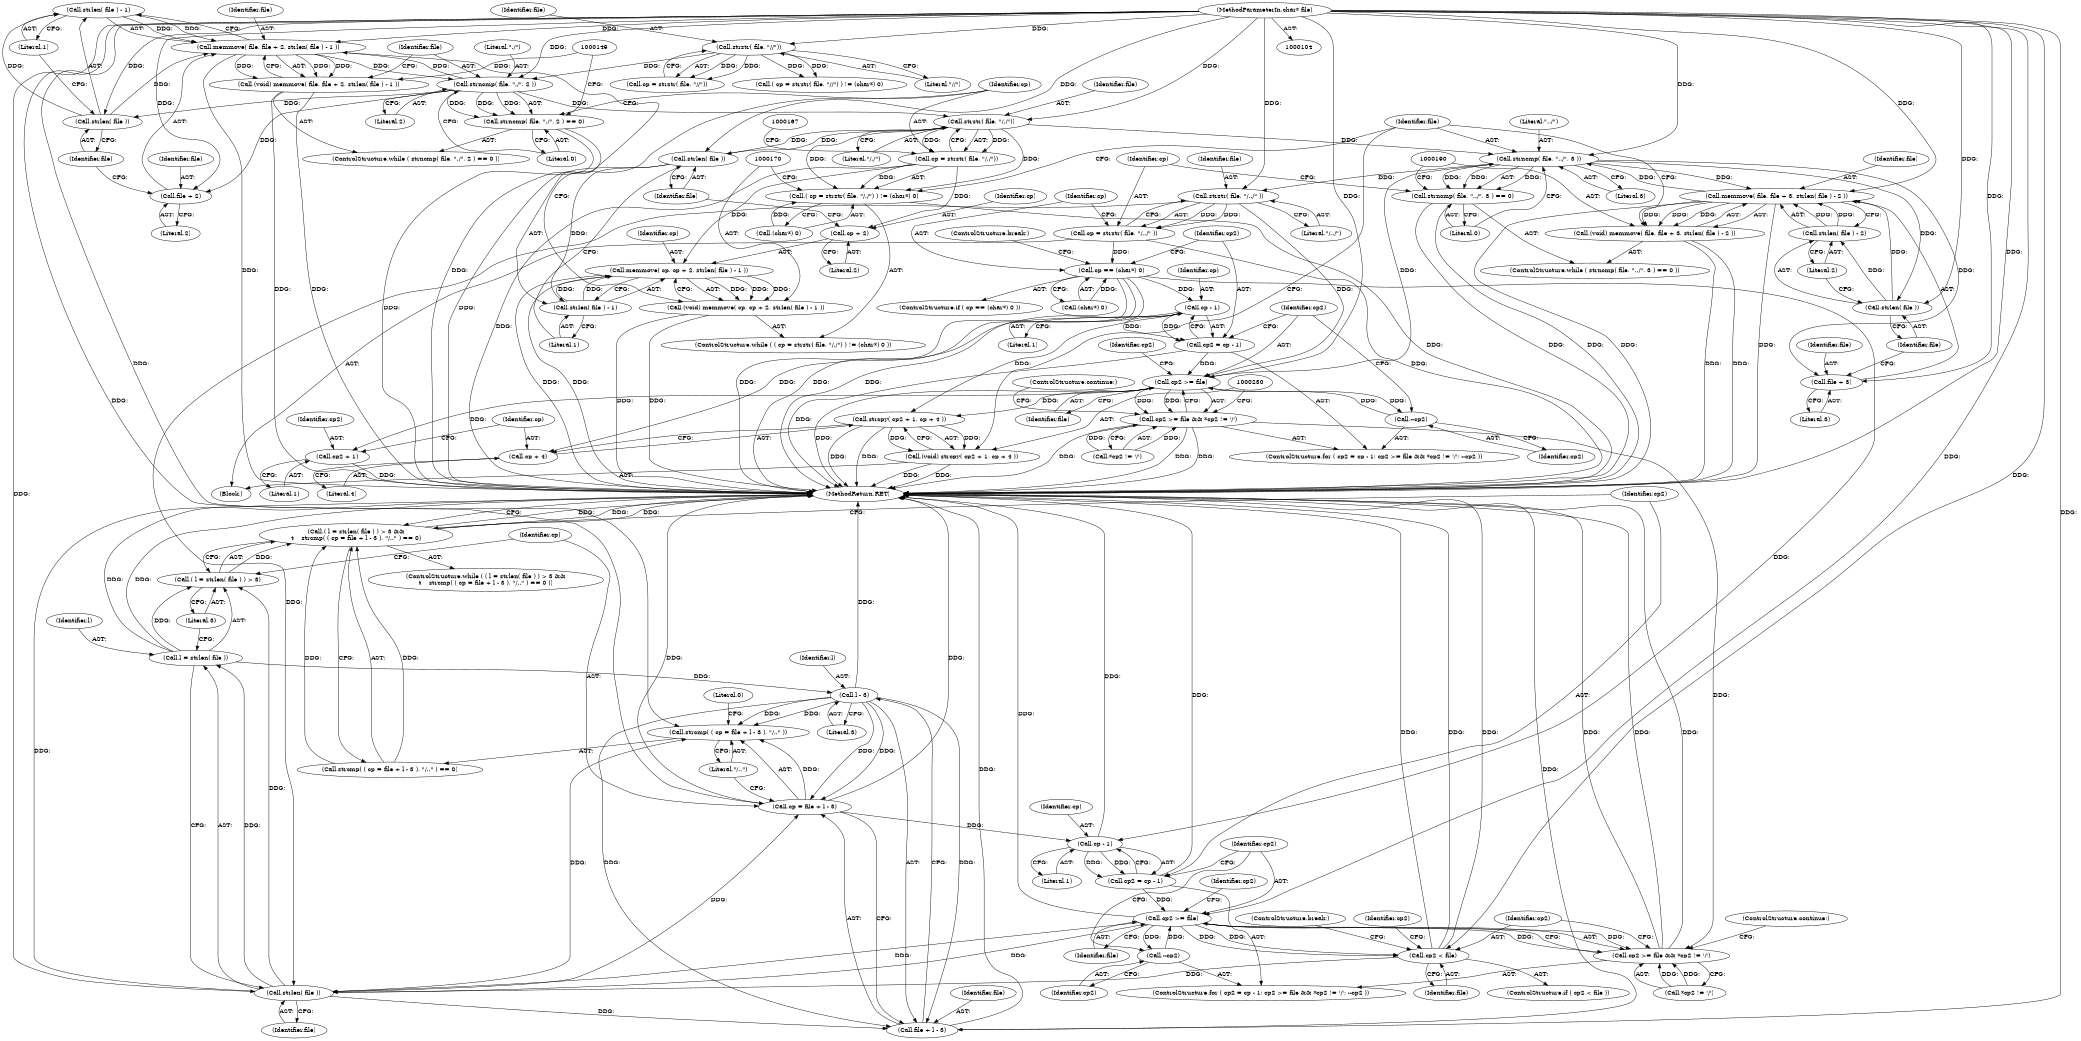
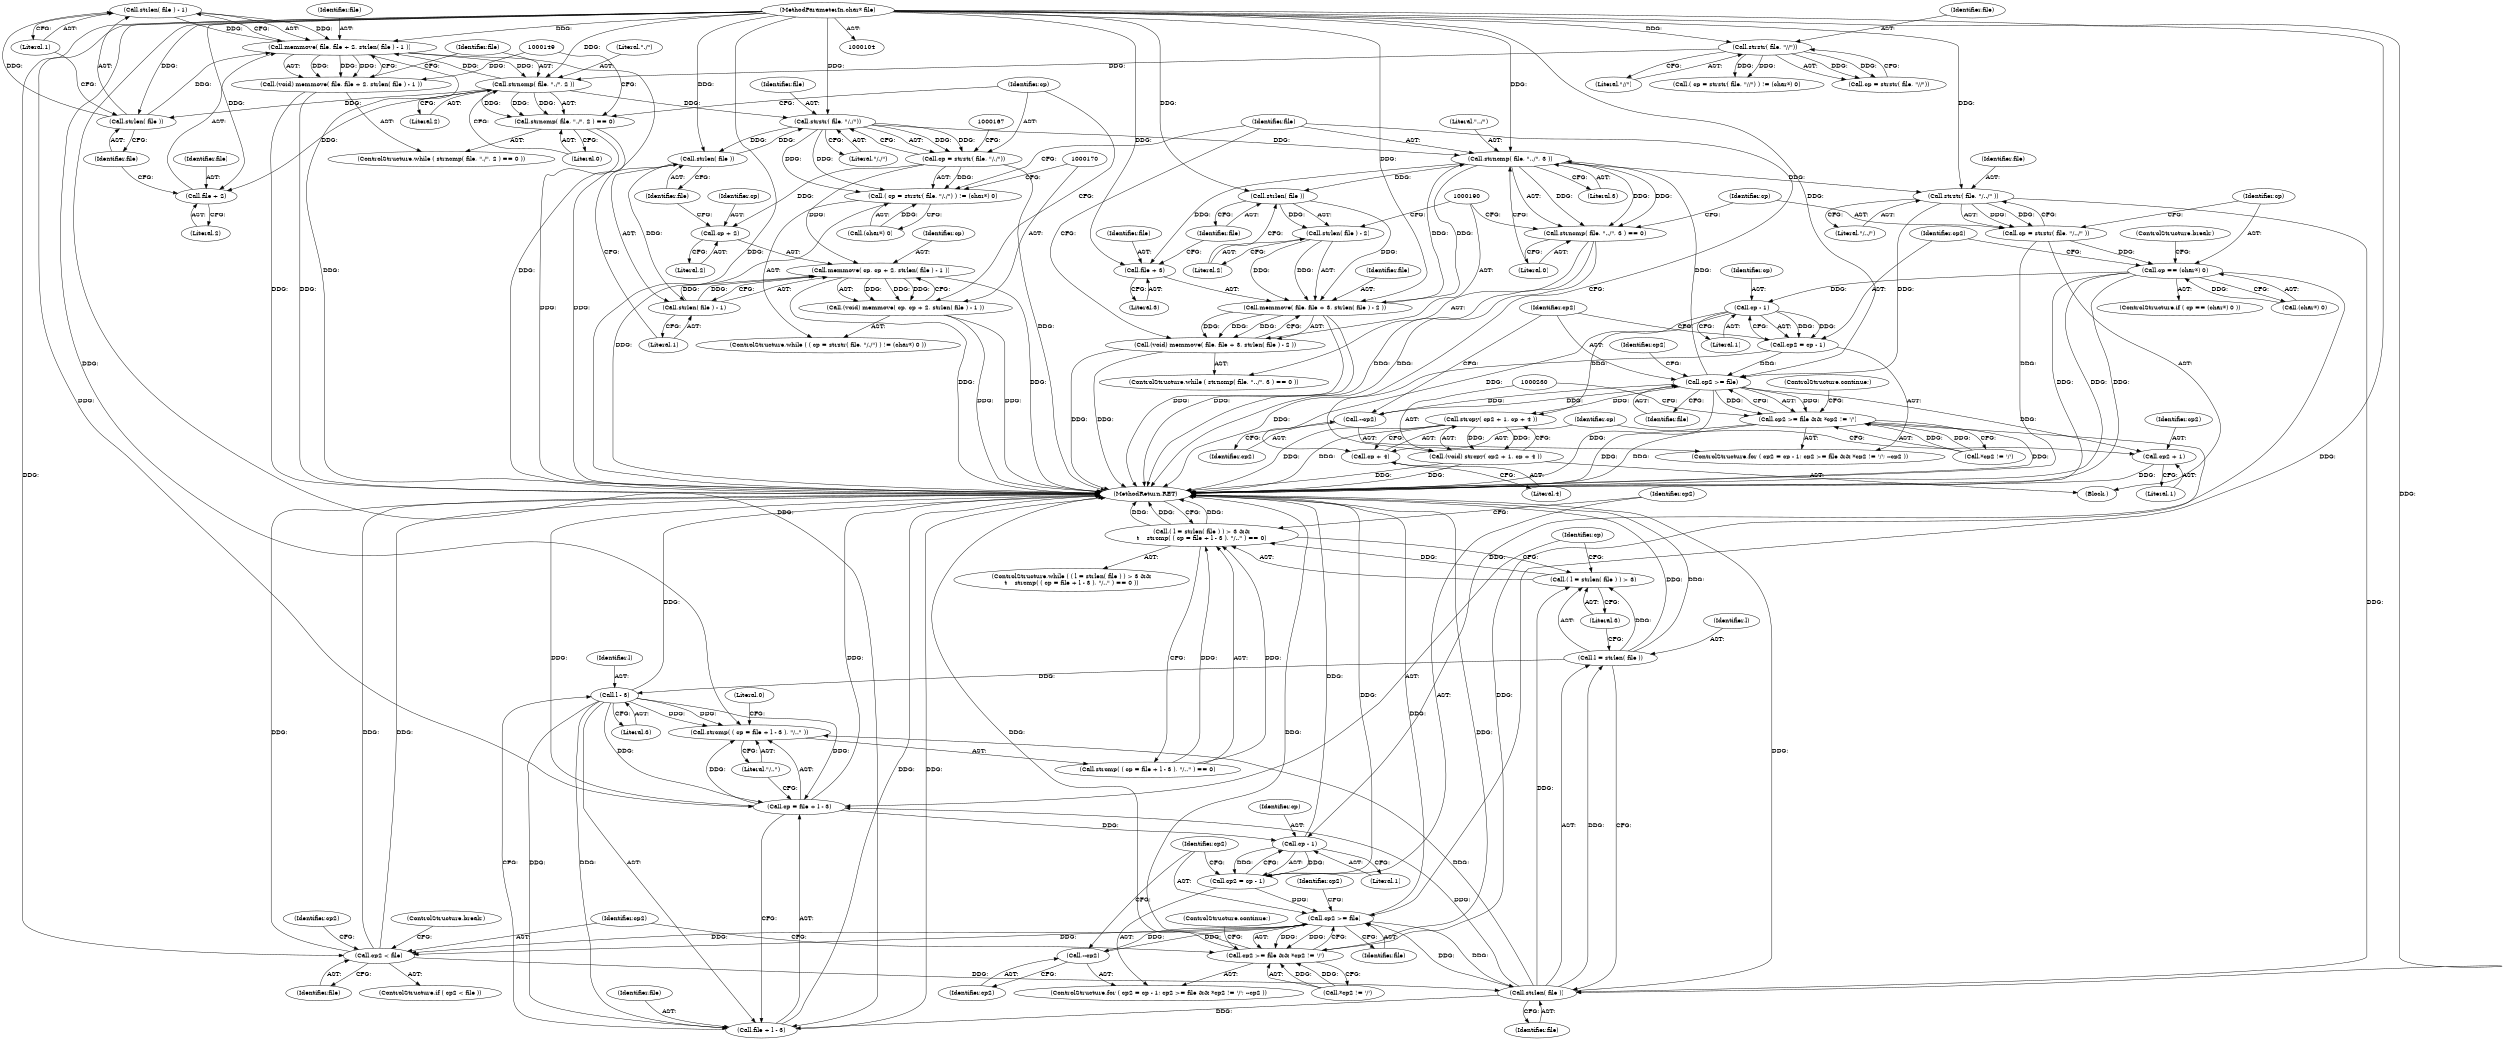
(1861, 209) -> (1407, 214)
(1735, 215) -> (1295, 327)
